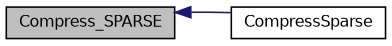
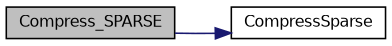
(211, 12) -> (195, 33)
